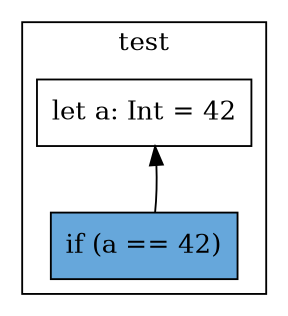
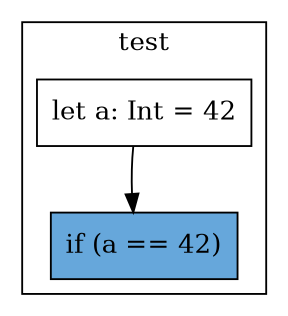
(157, 189) -> (132, 170)
